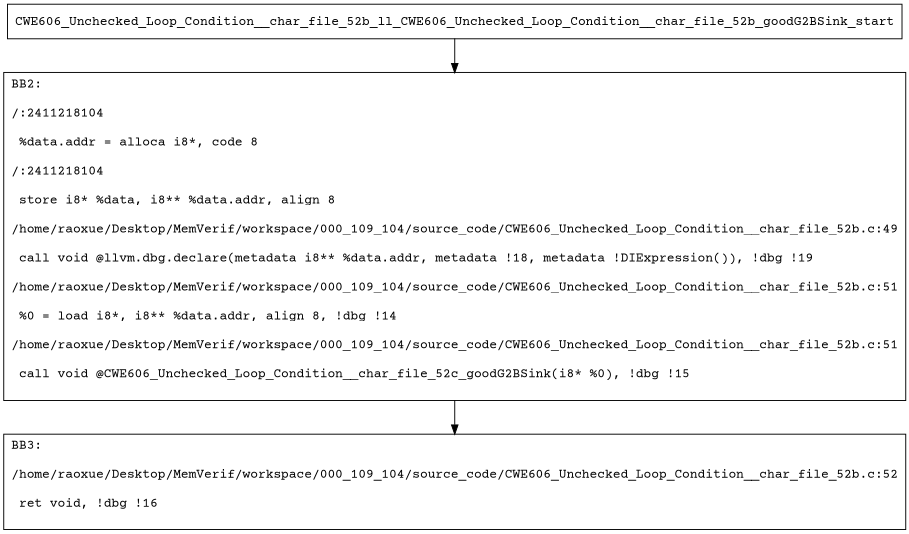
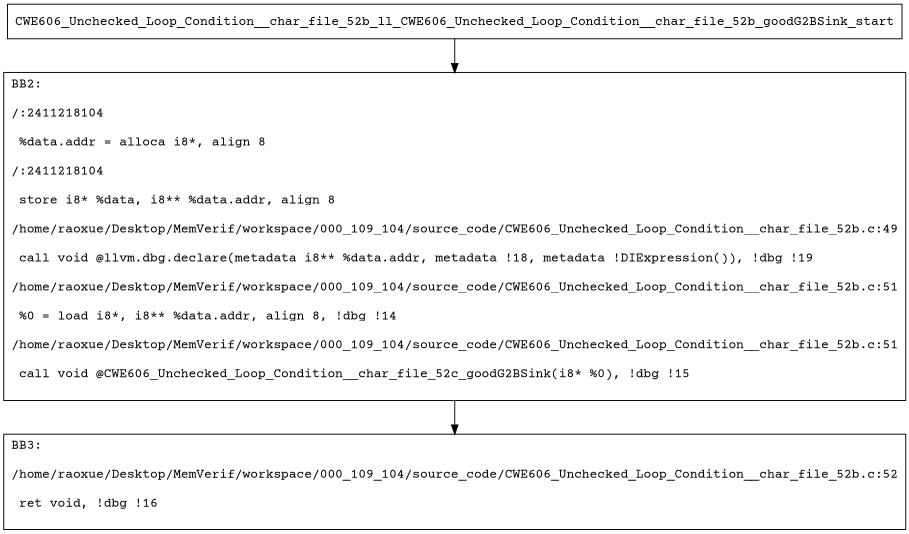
(135, 142) -> (139, 142)
